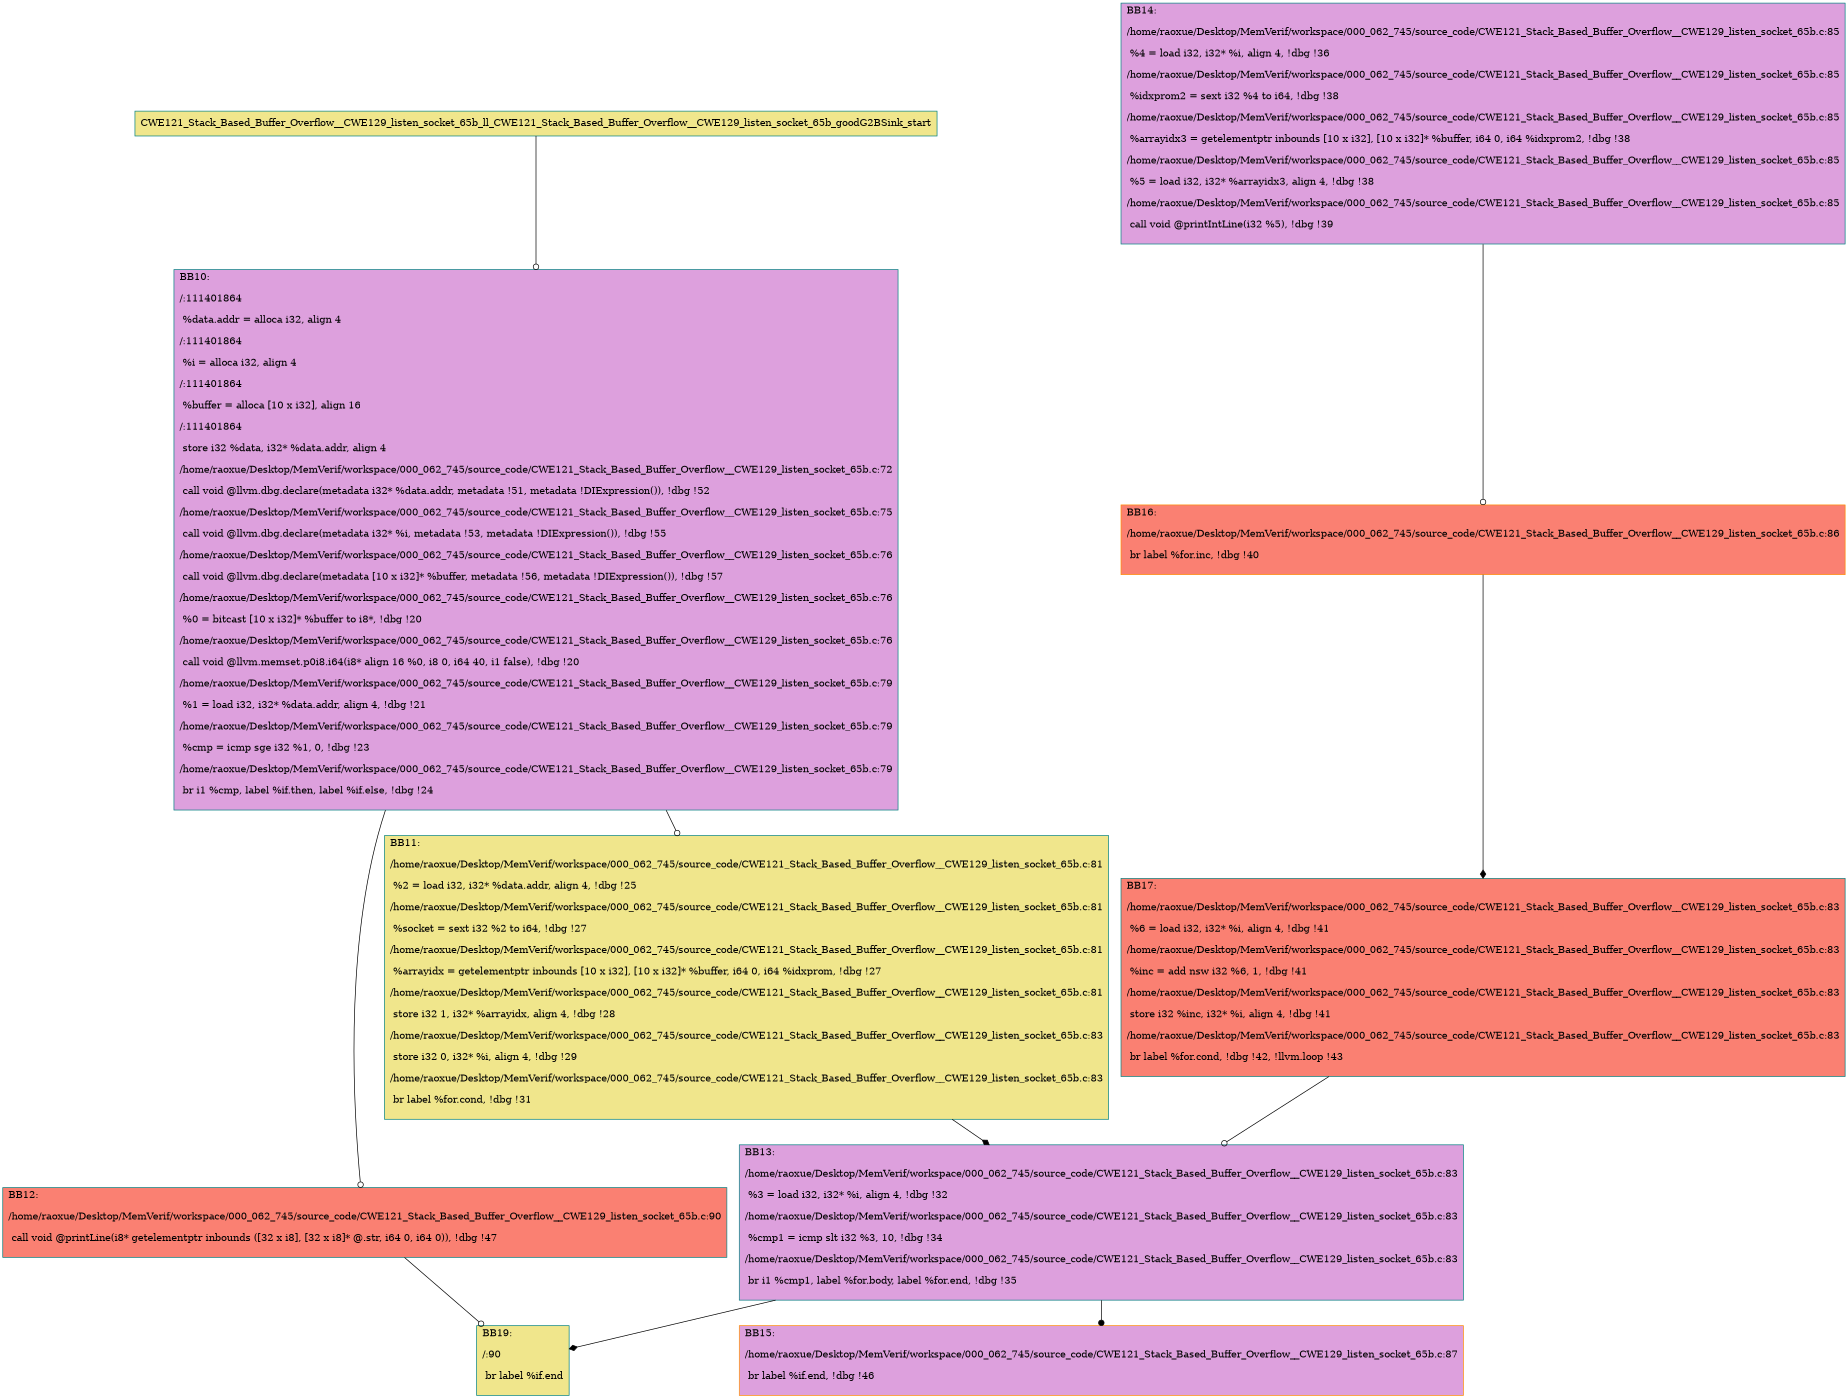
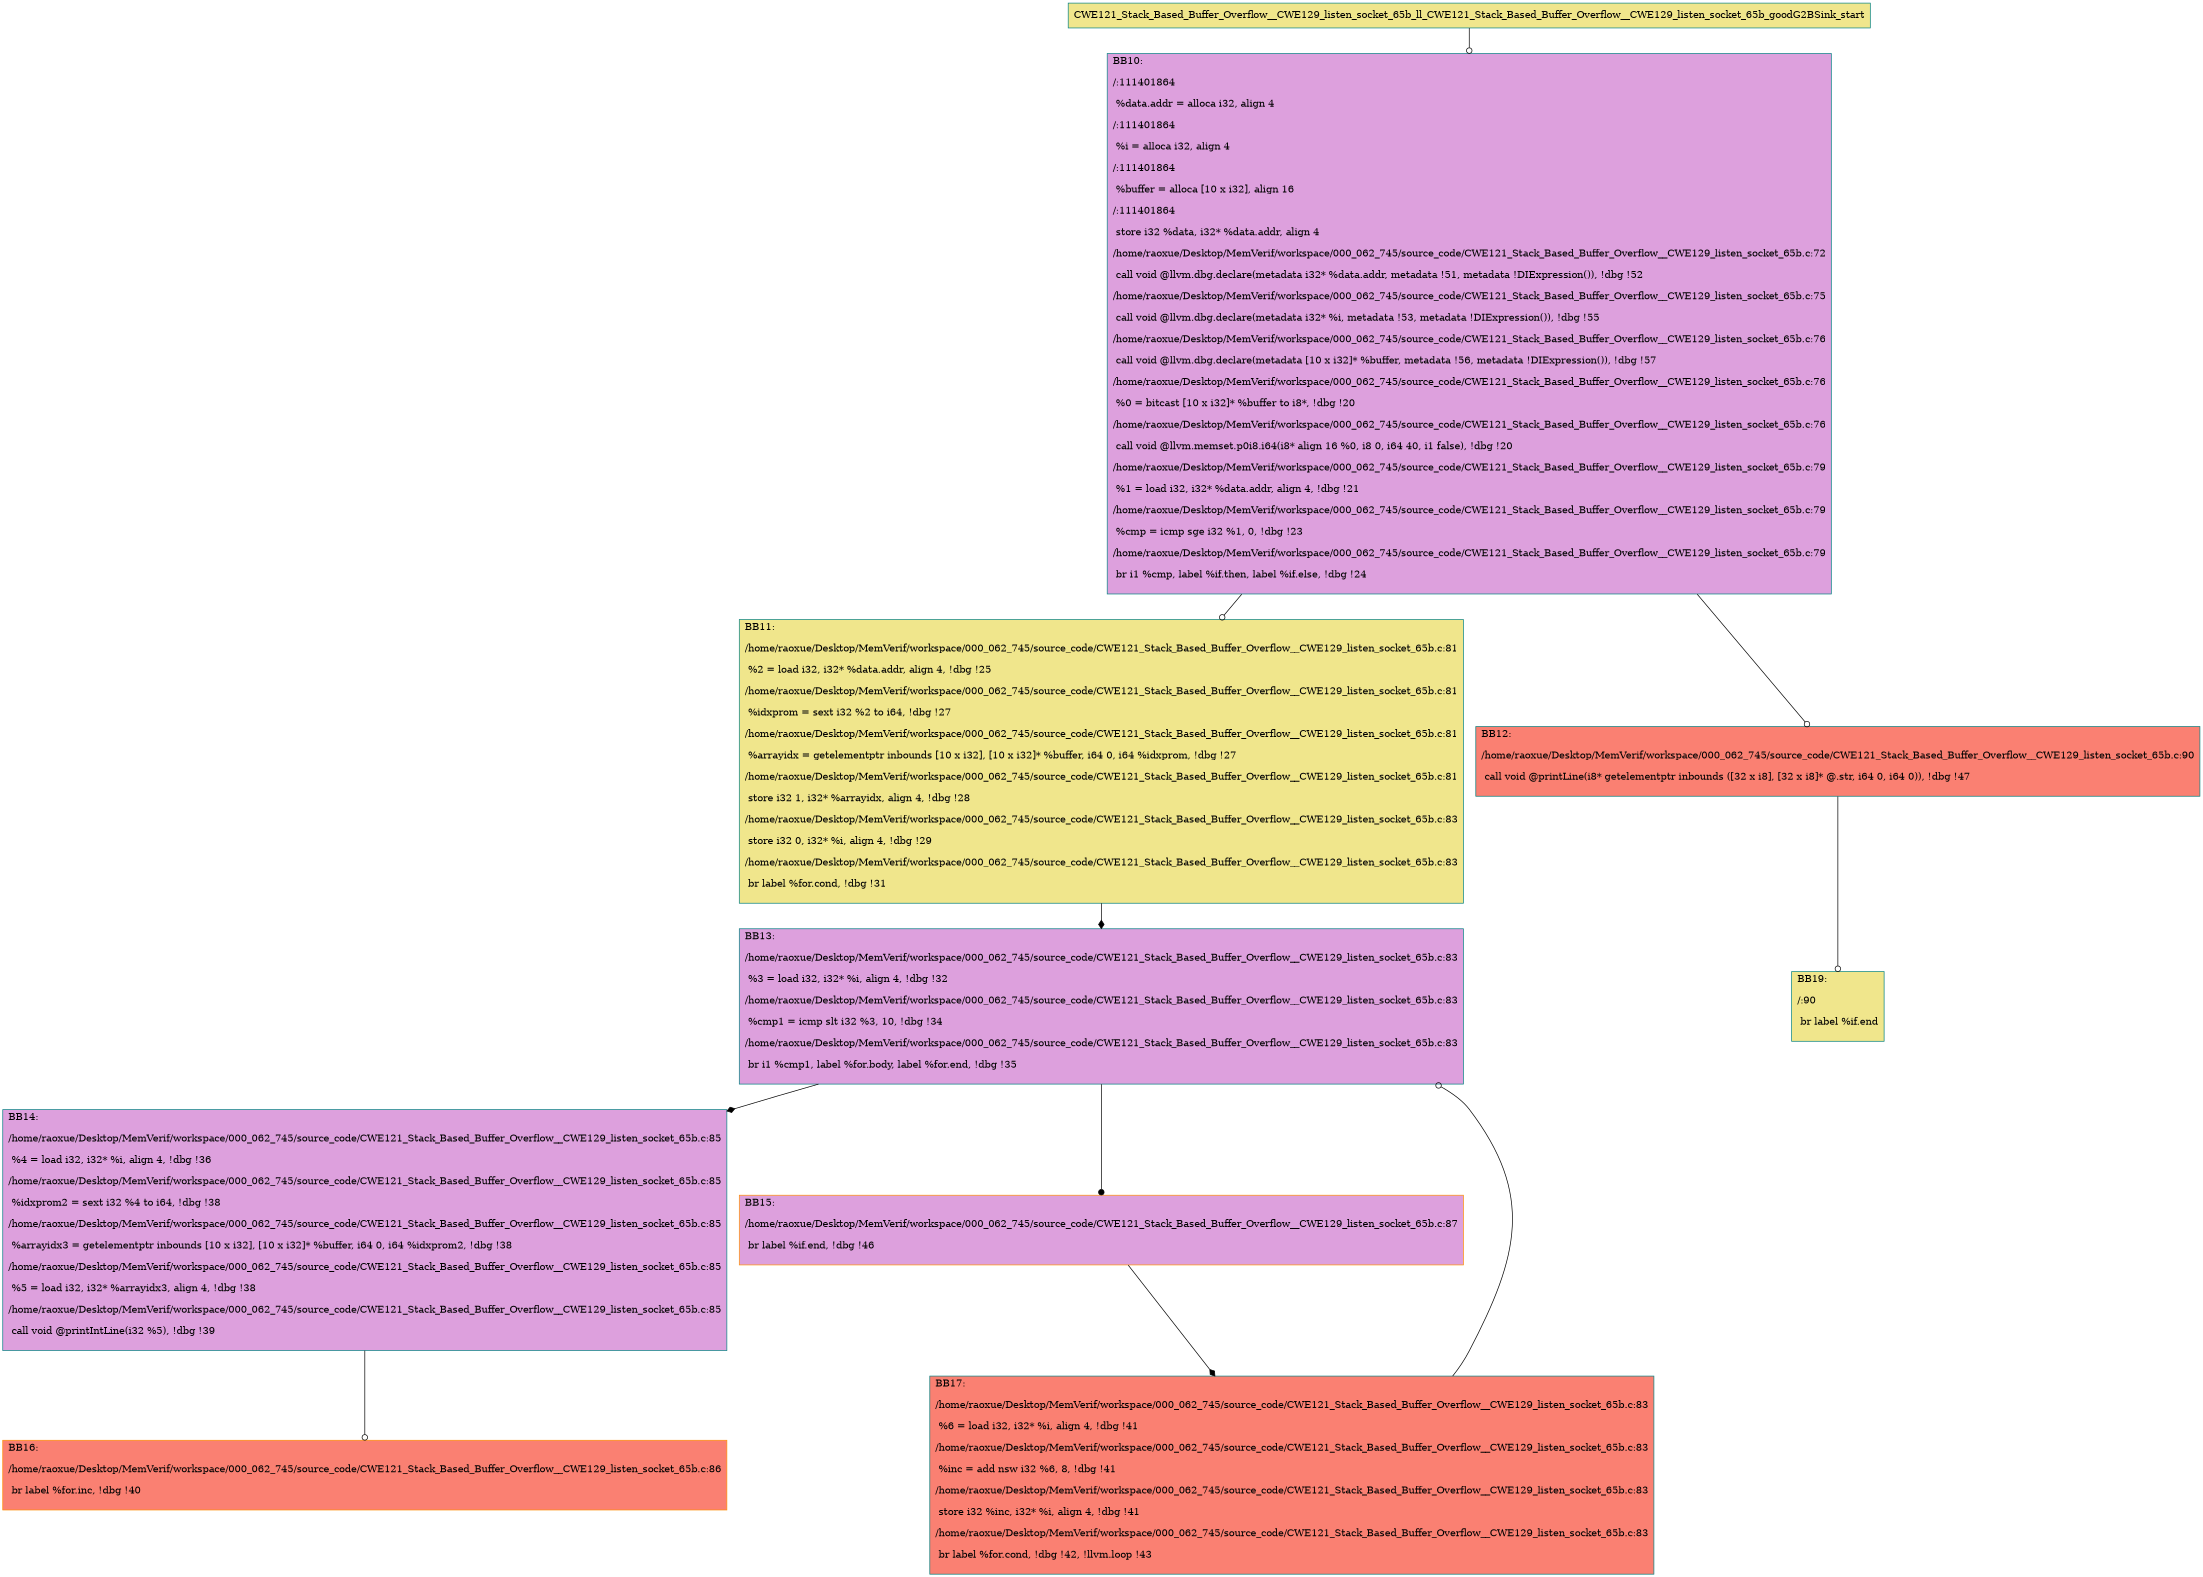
(1483, 722) -> (1169, 1317)
(489, 929) -> (848, 713)
(1217, 972) -> (1026, 1469)
(677, 1324) -> (777, 1096)
